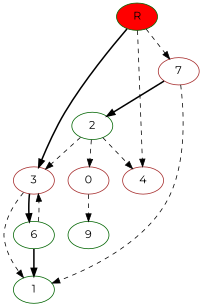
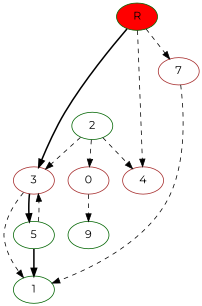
(135, 99) -> none
(34, 235) -> (34, 235)
